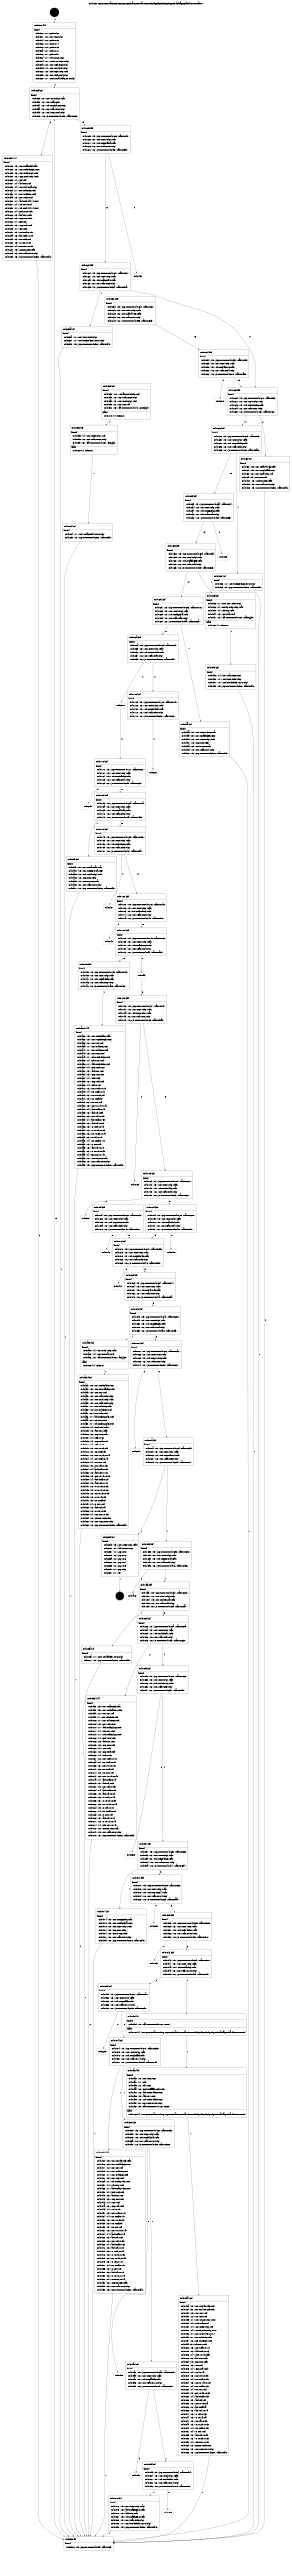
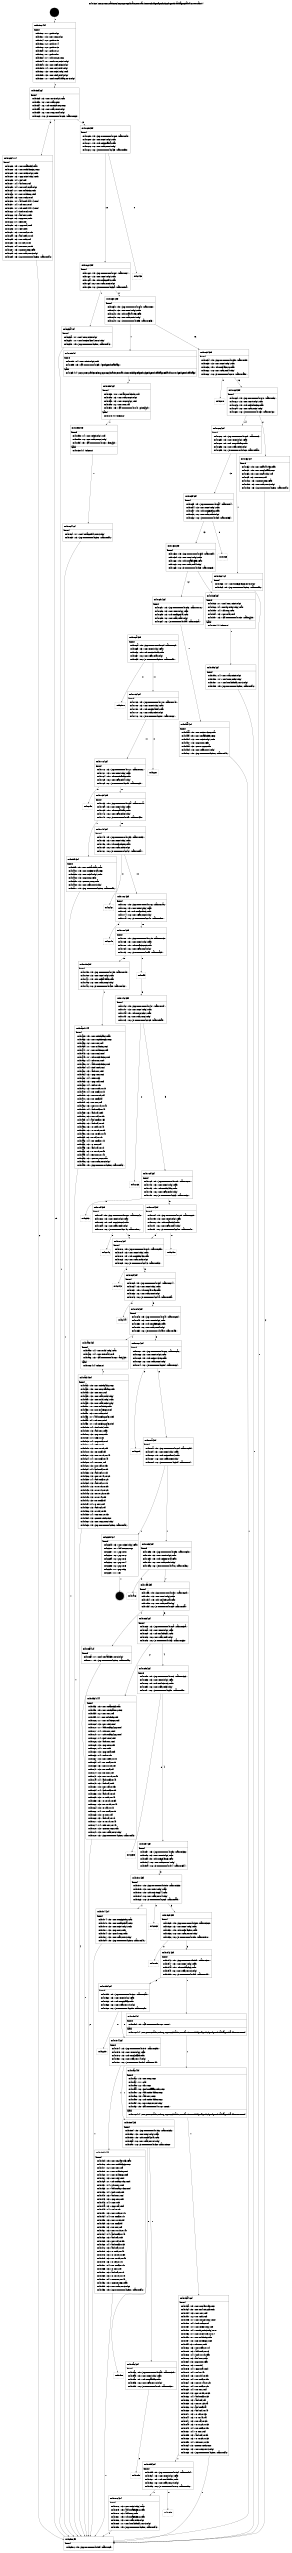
(214, 316) -> (117, 293)
none -> (130, 363)
(166, 629) -> none
(120, 733) -> (137, 739)
none -> (122, 1320)
(104, 1371) -> (102, 1372)
(123, 1885) -> (141, 1905)
(159, 2425) -> (177, 2457)
